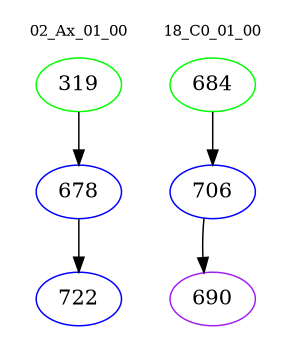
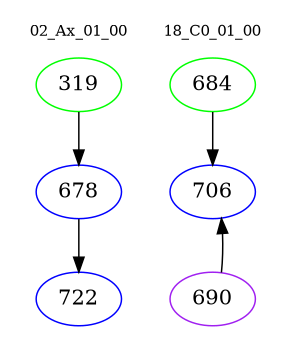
(203, 238) -> (223, 253)
